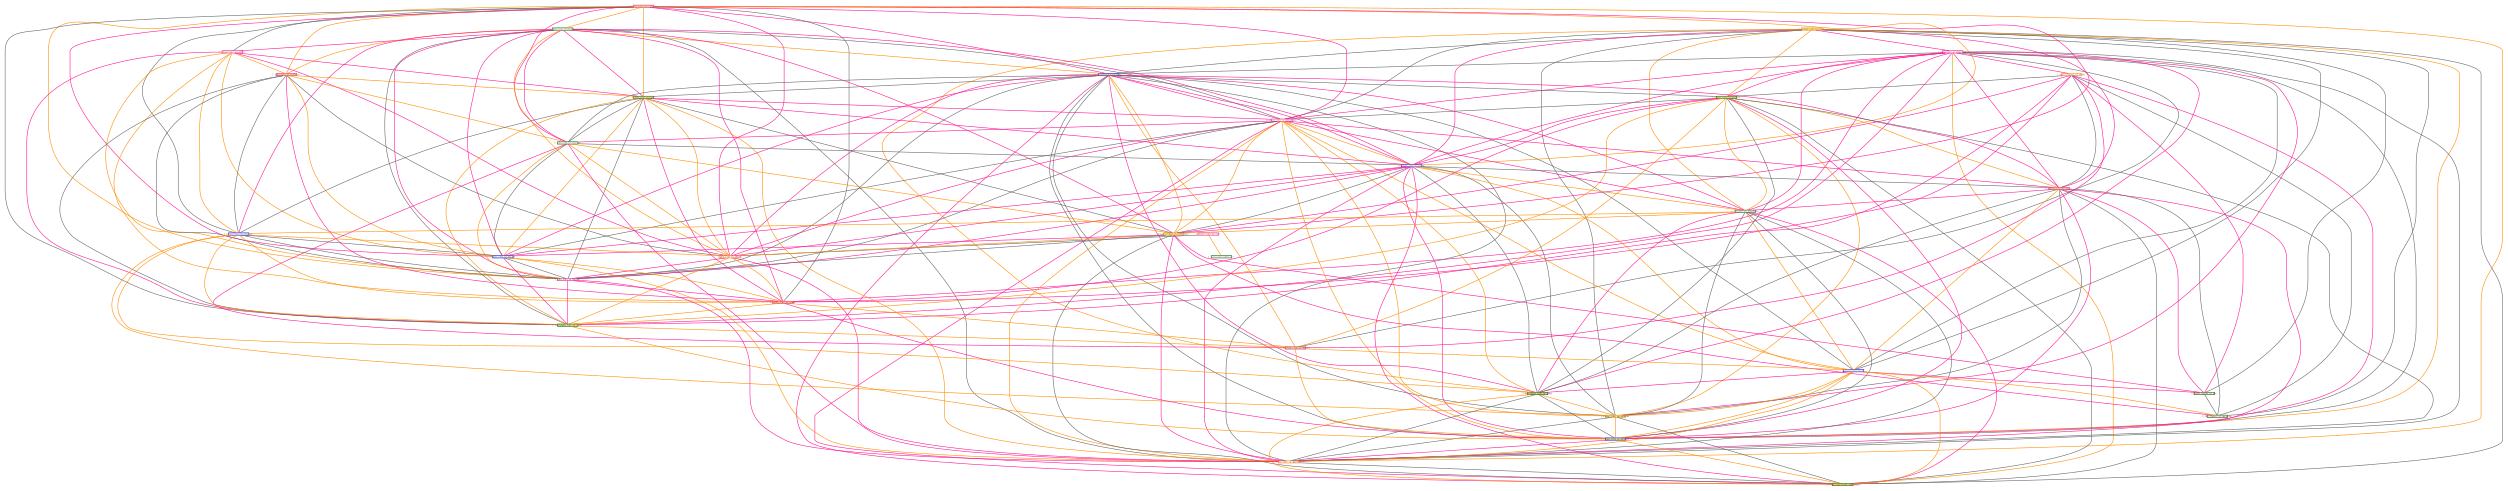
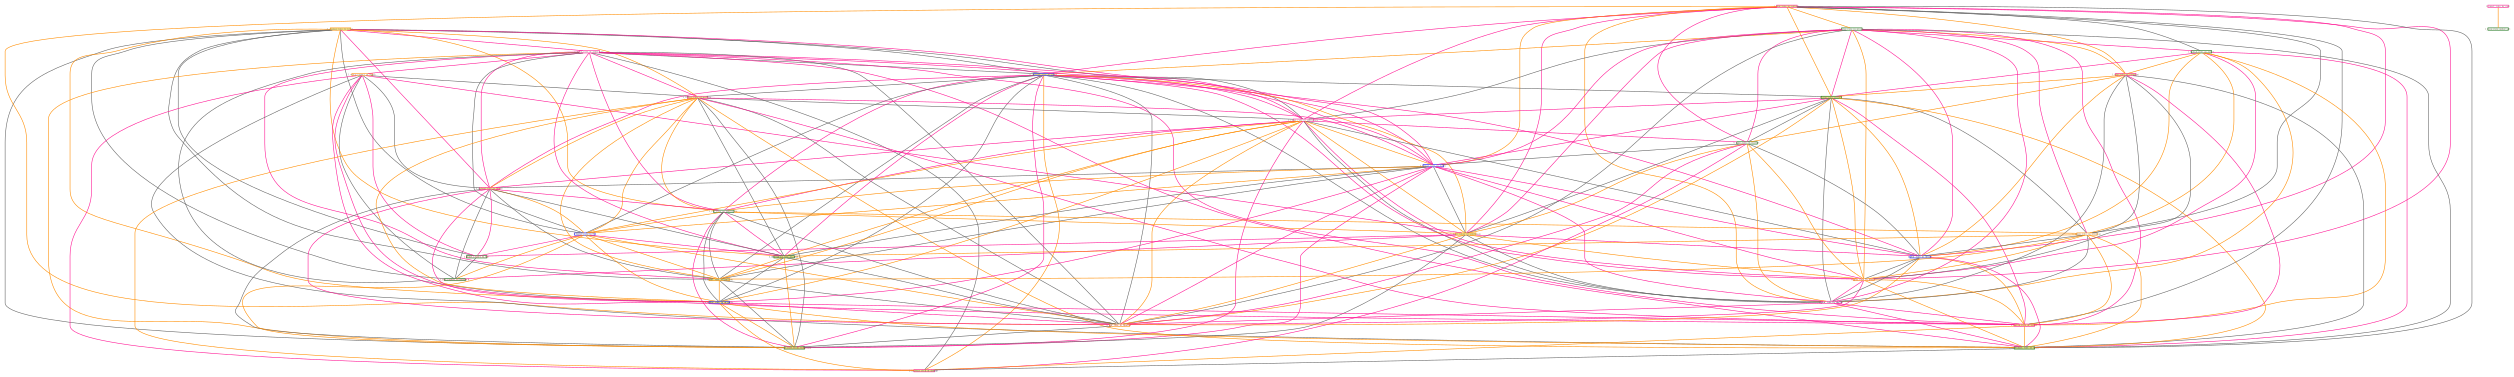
(232, 52) -> (2201, 52)
(825, 81) -> none
(1727, 97) -> (698, 97)
(239, 234) -> (2087, 234)
(969, 245) -> (1892, 268)
(1348, 285) -> (407, 298)
(914, 336) -> (1474, 359)
(1958, 346) -> (380, 203)
(1575, 359) -> (637, 165)
(1161, 393) -> (1294, 284)
